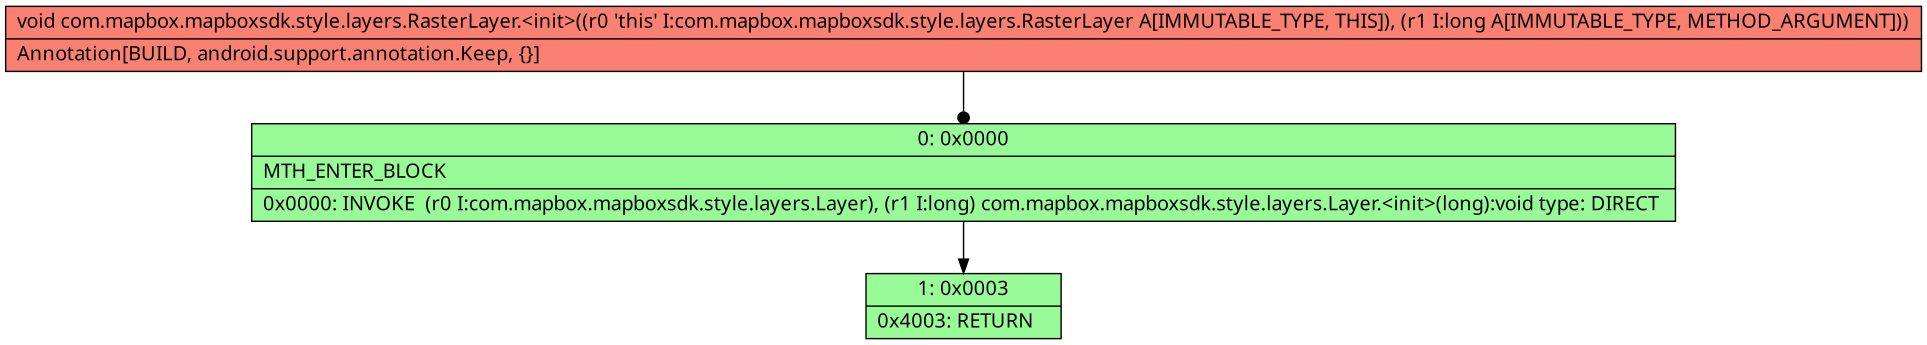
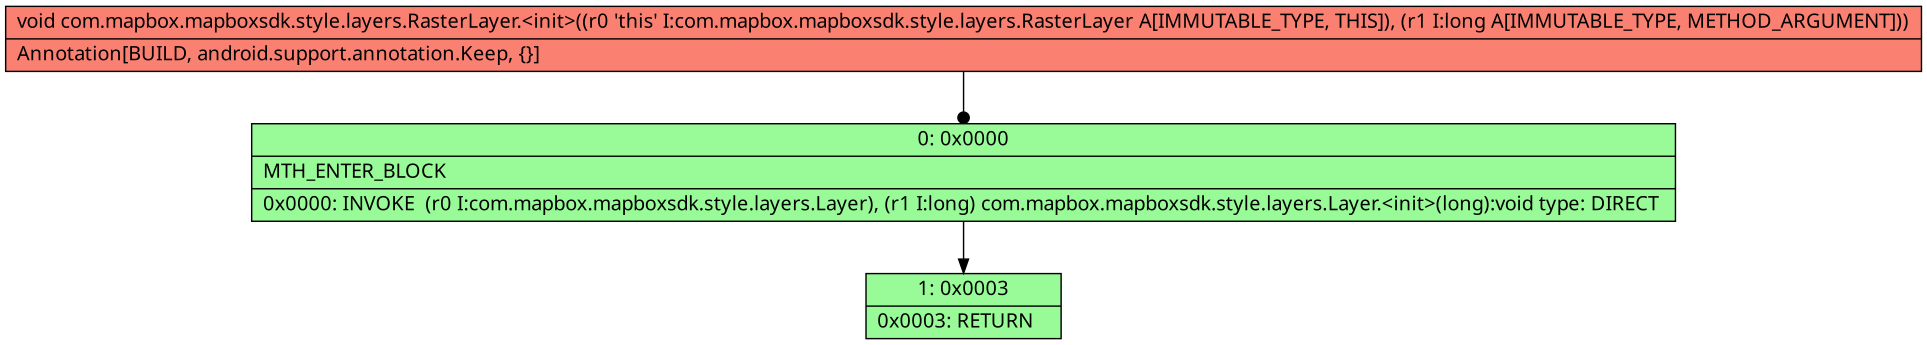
(964, 322) -> (964, 322)
